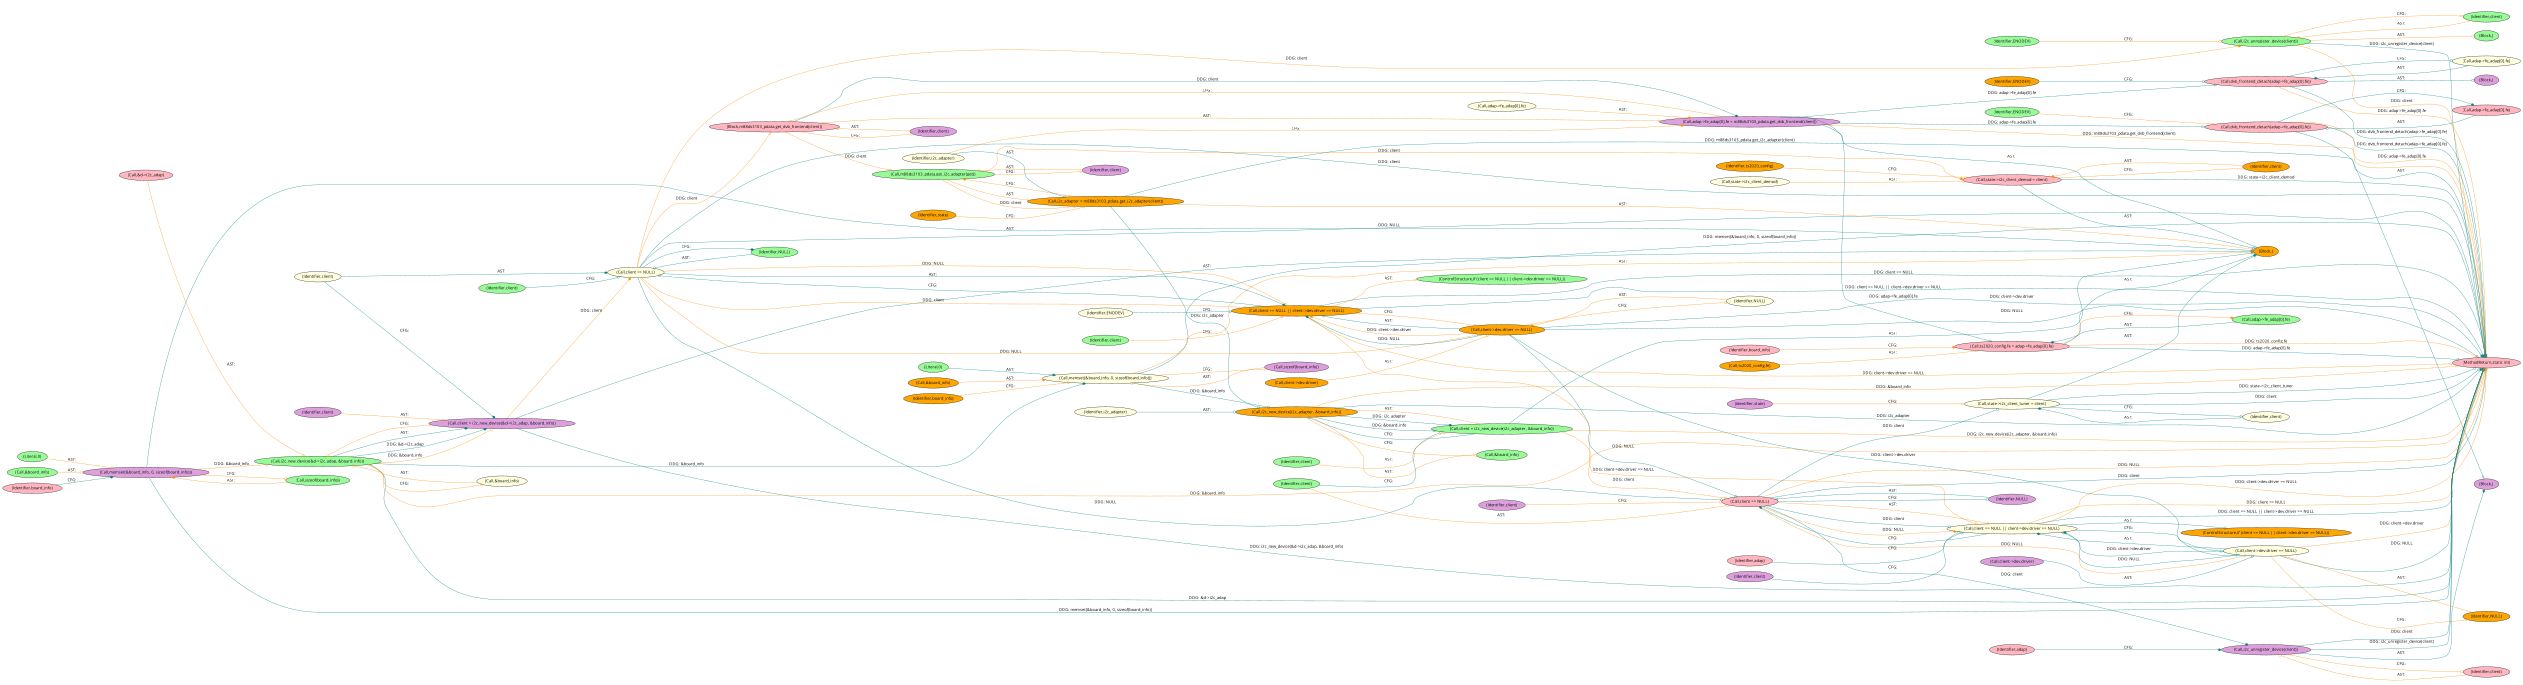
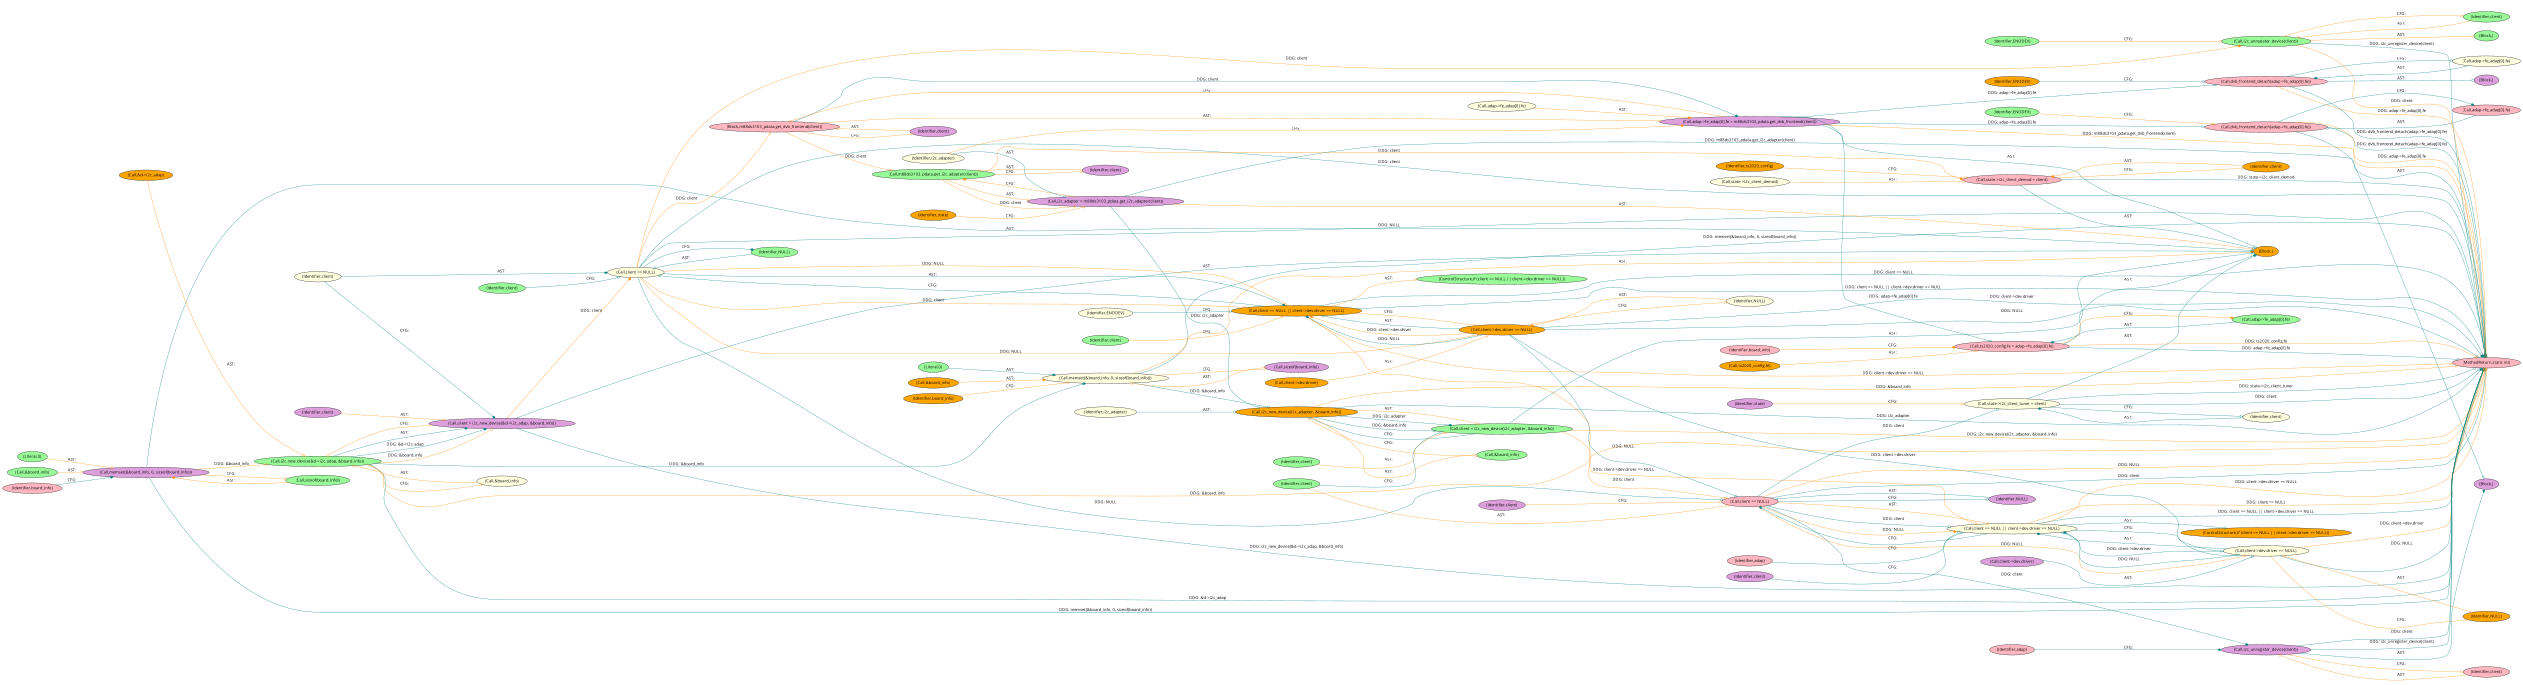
(933, 174) -> (933, 174)
(146, 175) -> (146, 175)
(1106, 201) -> (1106, 201)
(1392, 439) -> (1392, 439)
